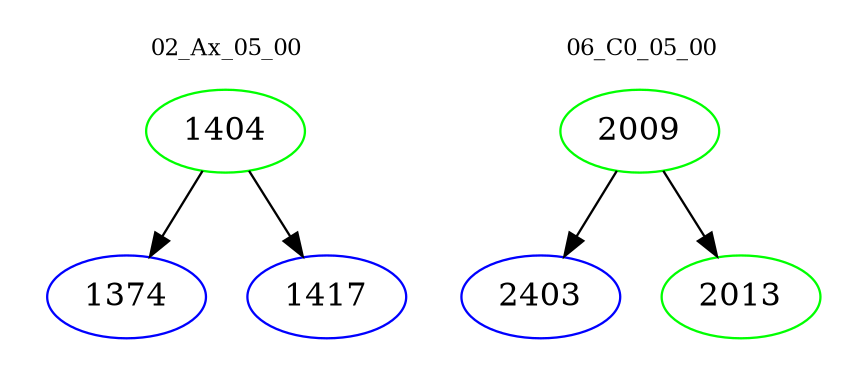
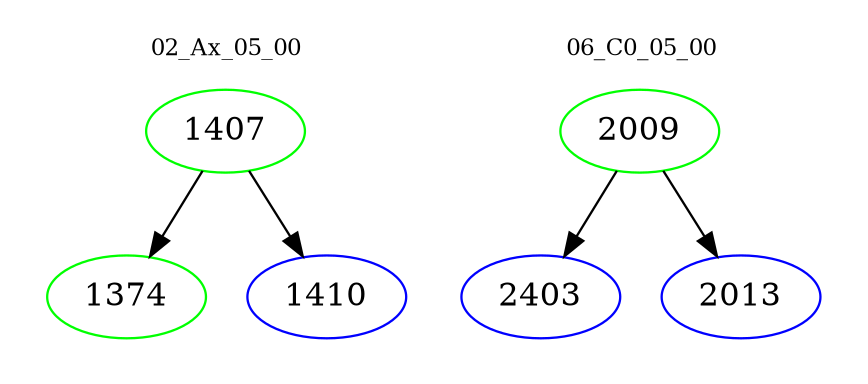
(226, 131) -> (226, 131)
(127, 297) -> (127, 297)
(327, 297) -> (327, 297)
(741, 297) -> (741, 297)
